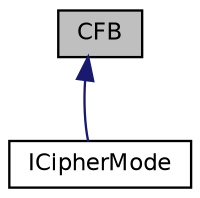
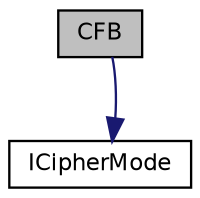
(85, 111) -> (116, 88)
